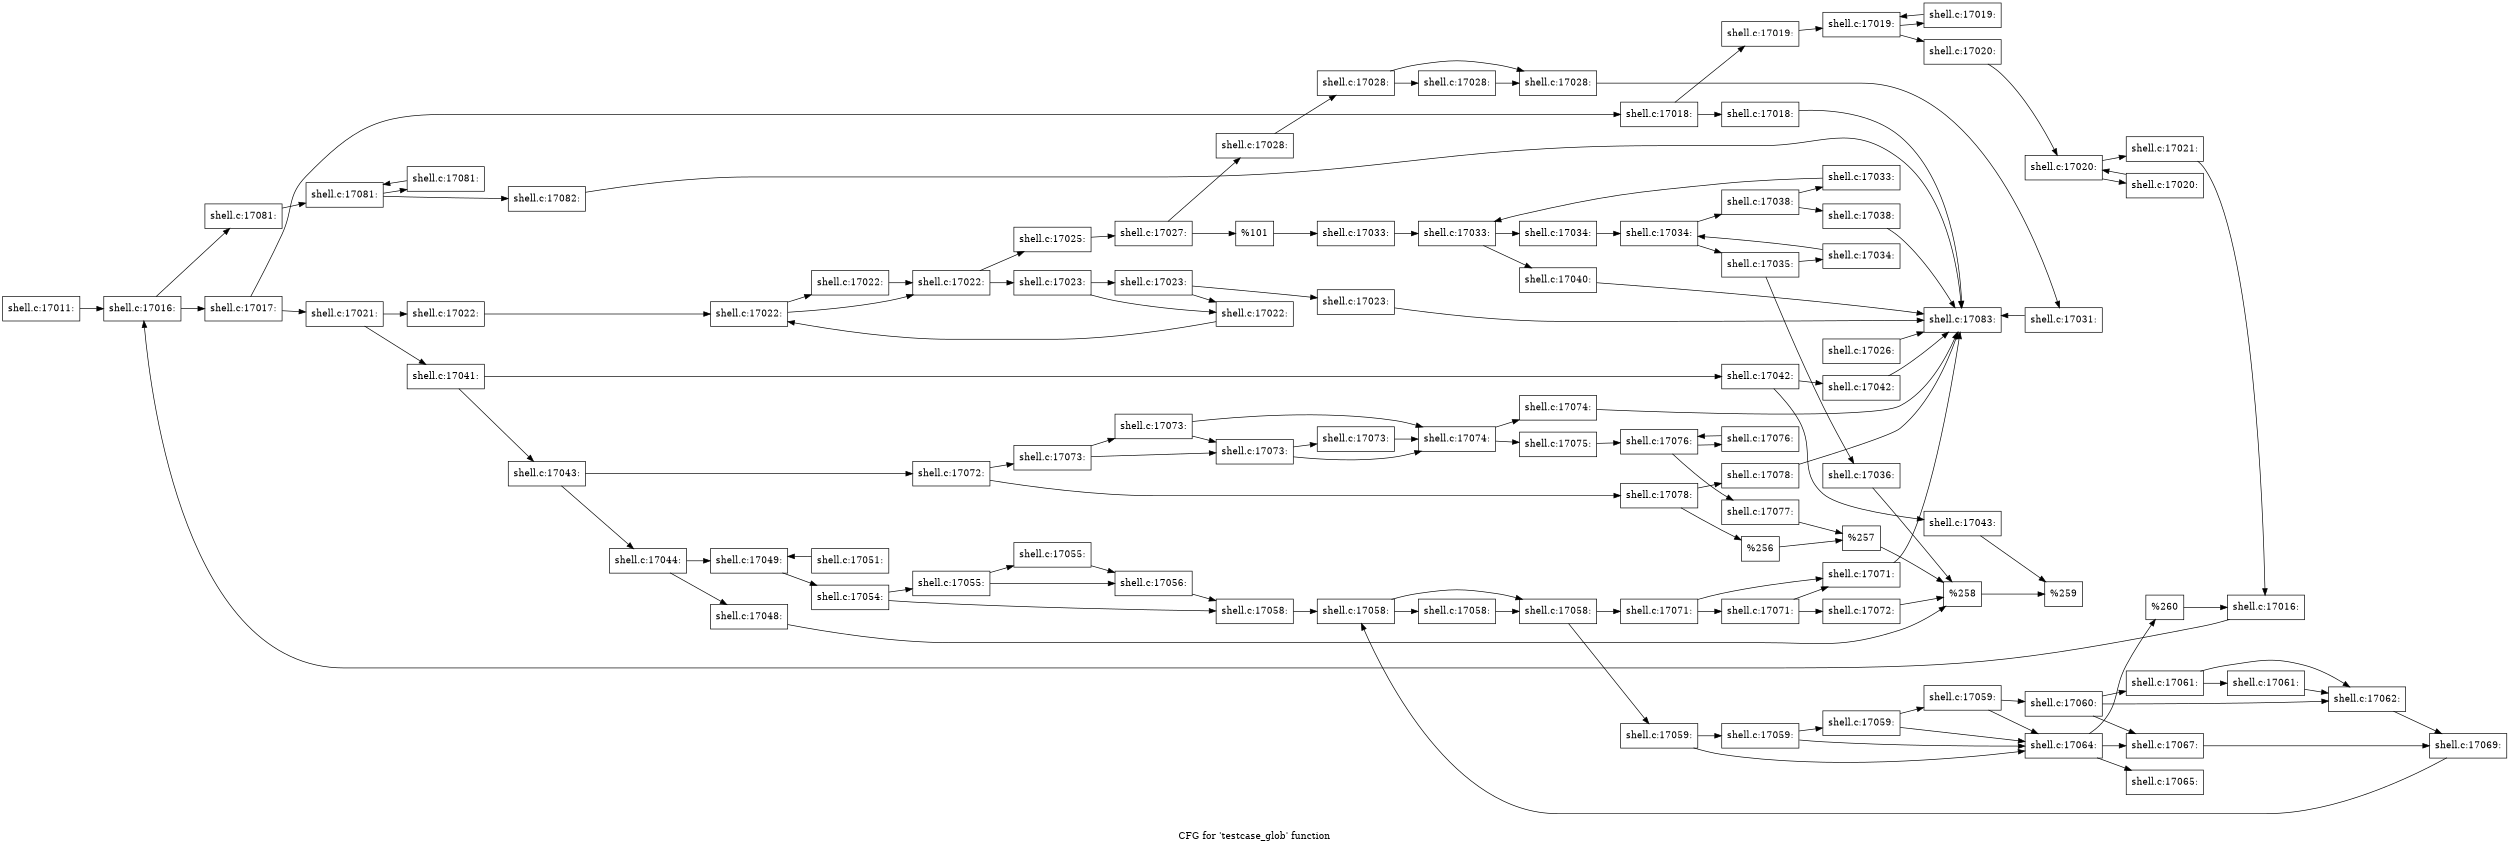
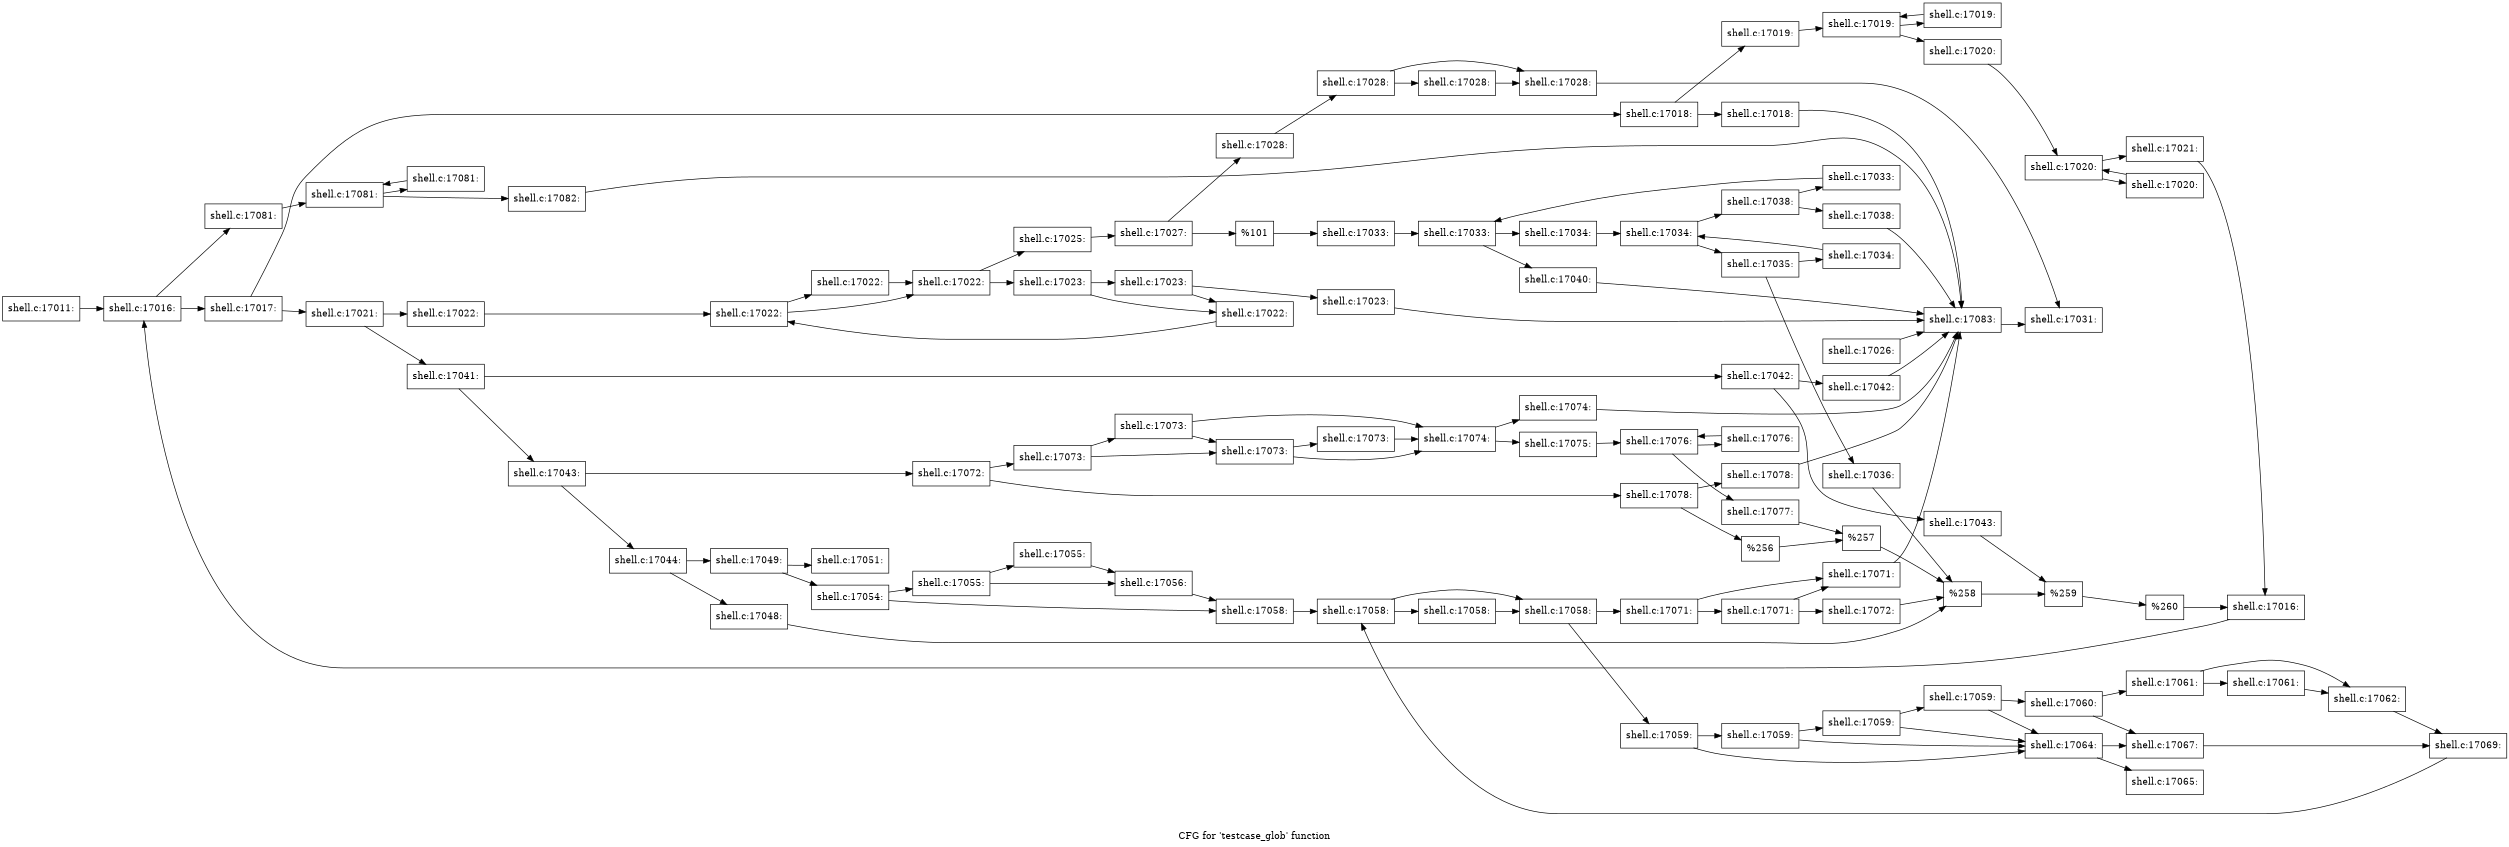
(2016, 316) -> (2010, 324)
(803, 556) -> (796, 565)
(2120, 680) -> (2111, 600)
(2212, 703) -> none
